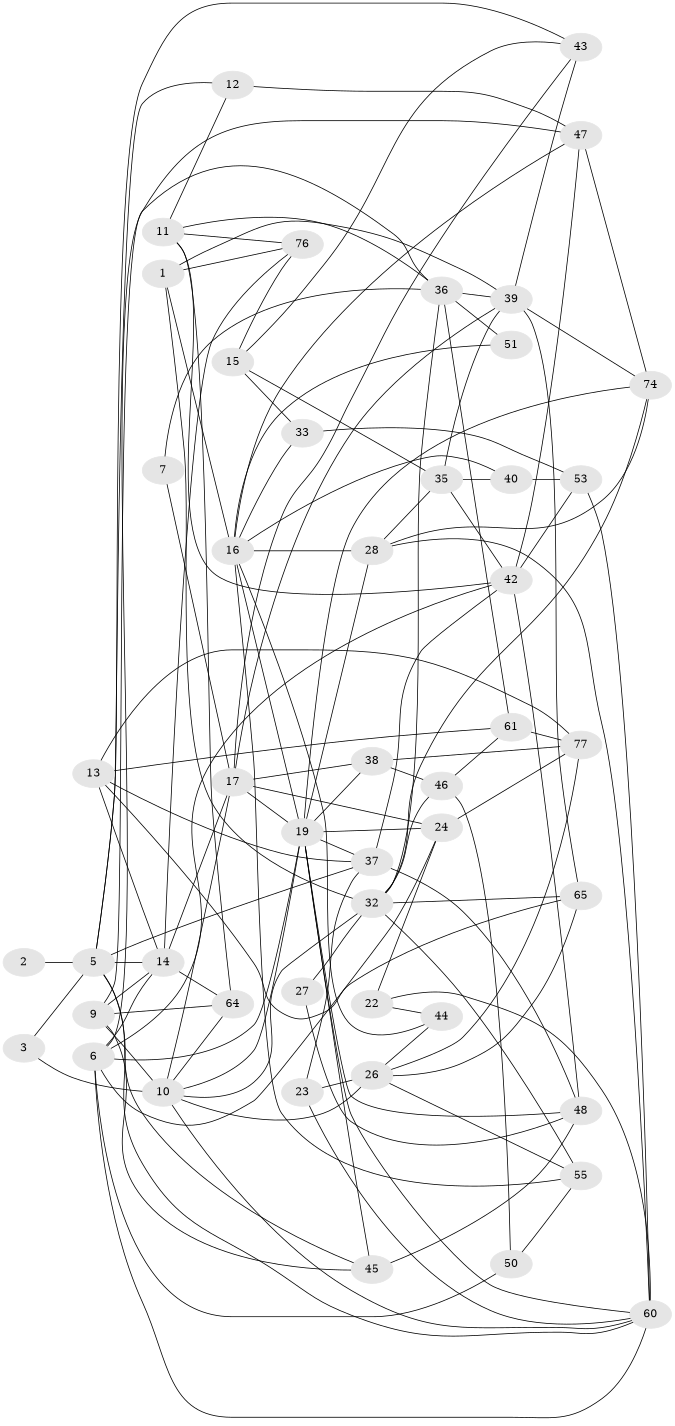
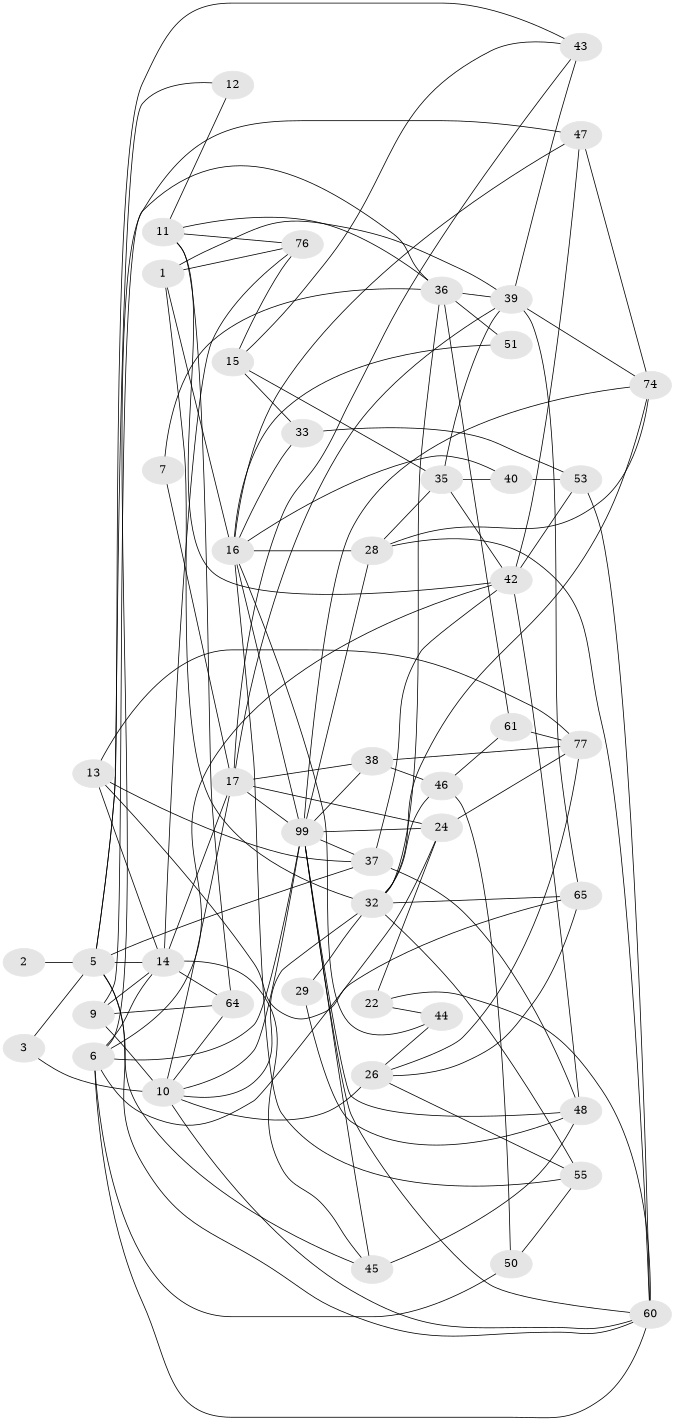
(413, 91) -> none
(293, 747) -> none
(302, 832) -> (302, 832)
(302, 992) -> (302, 992)
(302, 1092) -> none
(159, 1214) -> (270, 1097)
